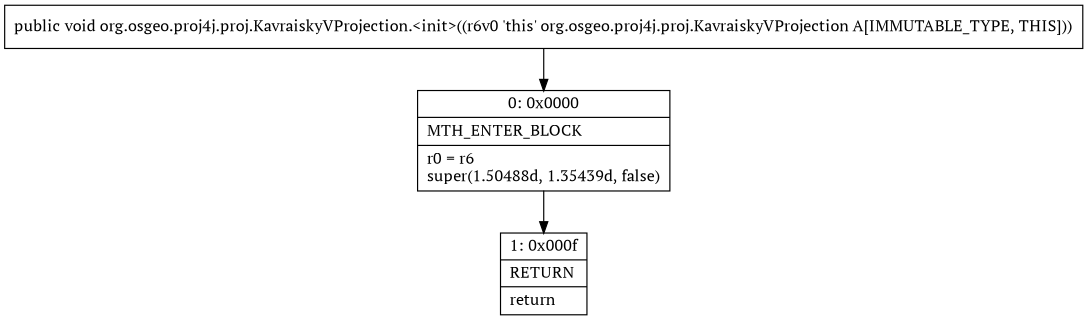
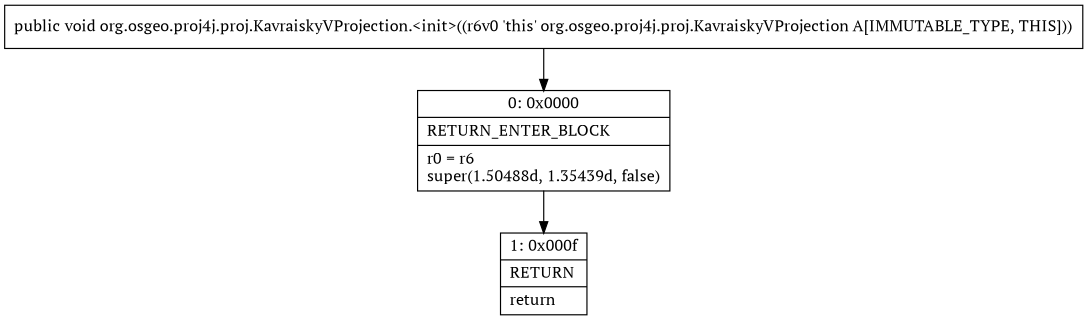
(505, 131) -> (519, 131)
